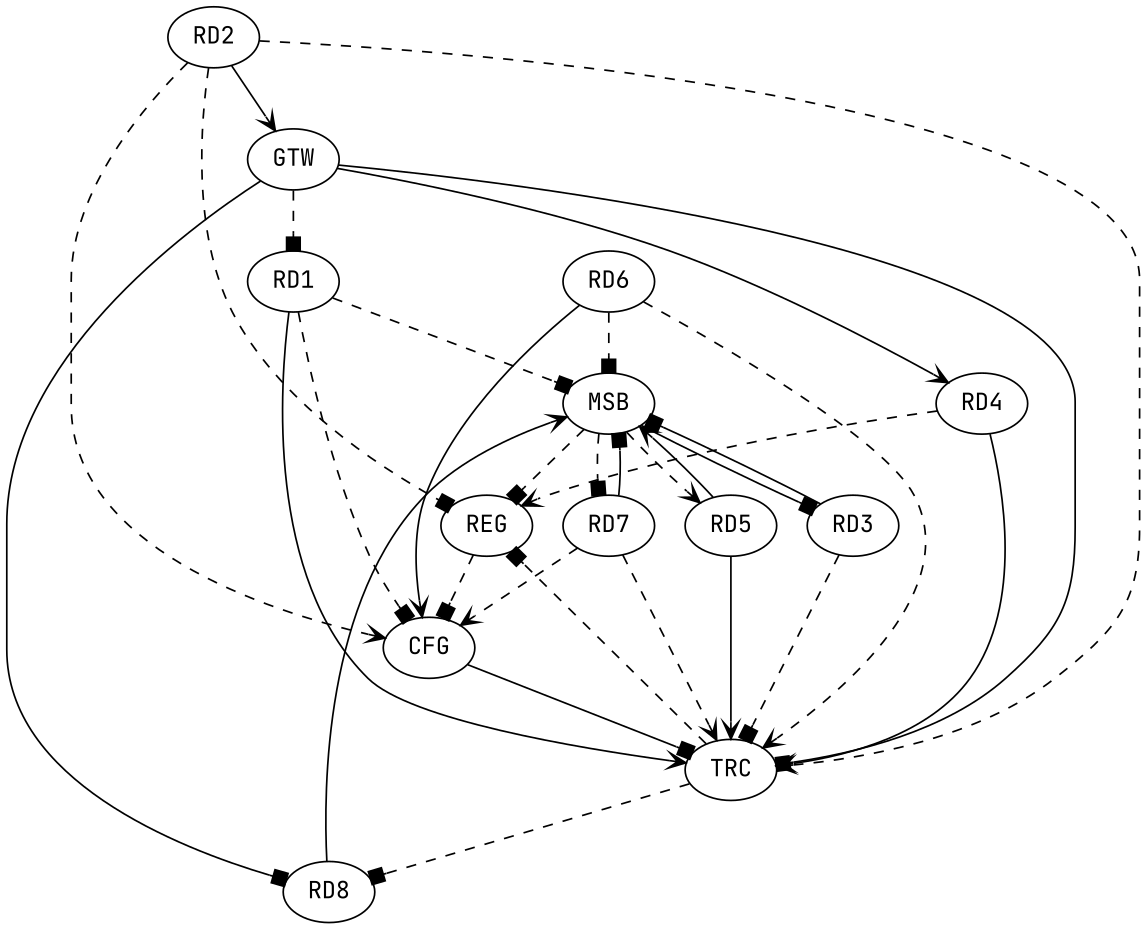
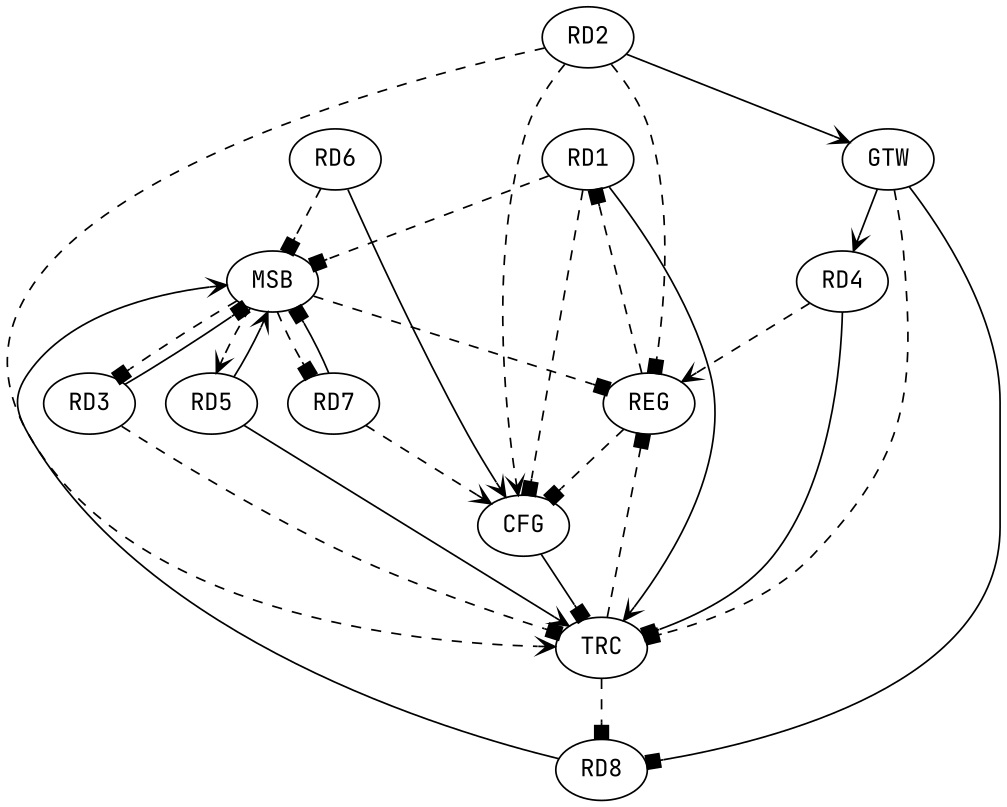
(293, 212) -> (621, 290)
(987, 304) -> (879, 467)
(720, 465) -> (183, 334)
(904, 482) -> none
(666, 640) -> none
(983, 656) -> (804, 504)
